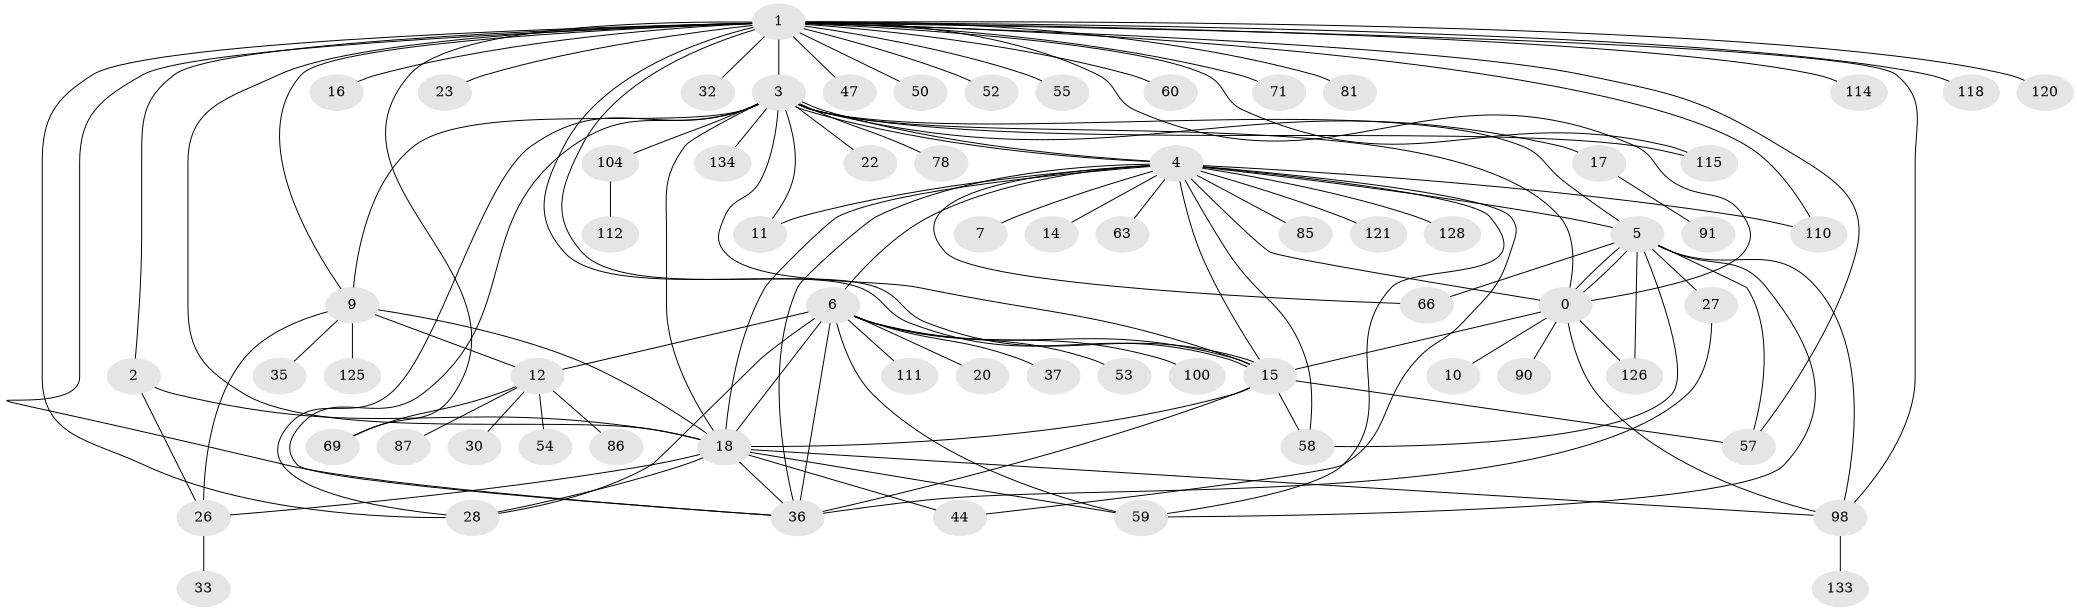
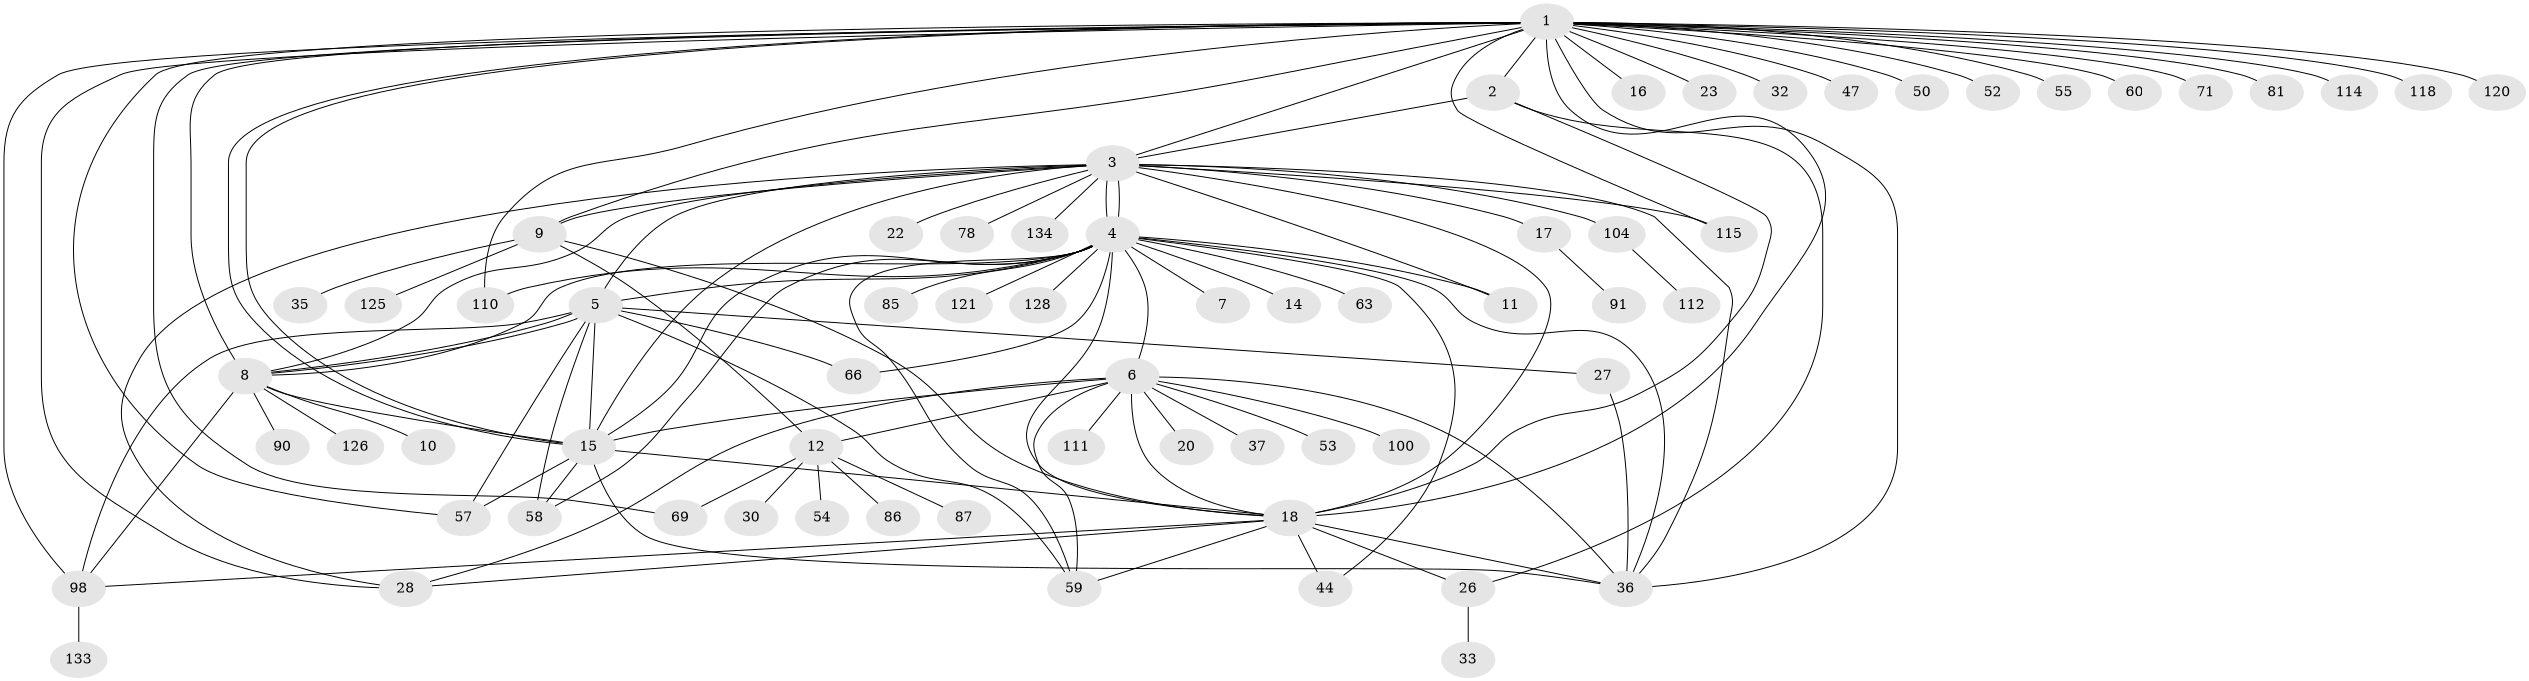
none -> (1303, 128)
(1566, 305) -> (245, 376)
(1636, 305) -> (592, 376)
(233, 375) -> none
